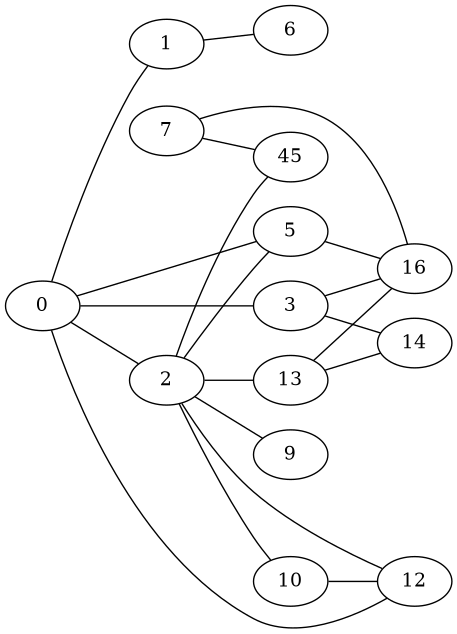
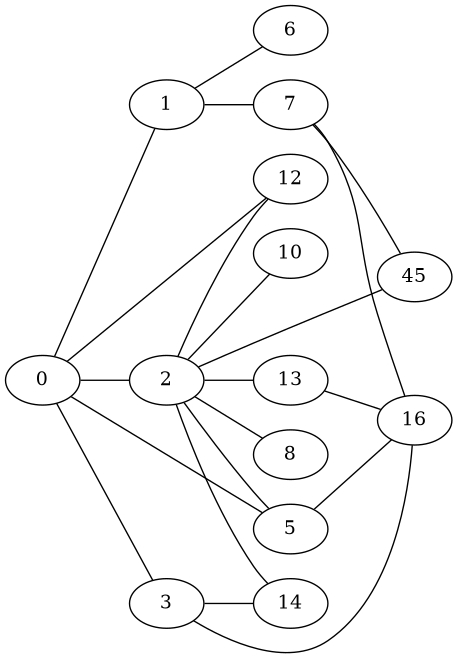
none -> (229, 105)
(353, 362) -> (215, 498)
(291, 455) -> (291, 455)
(353, 581) -> none
